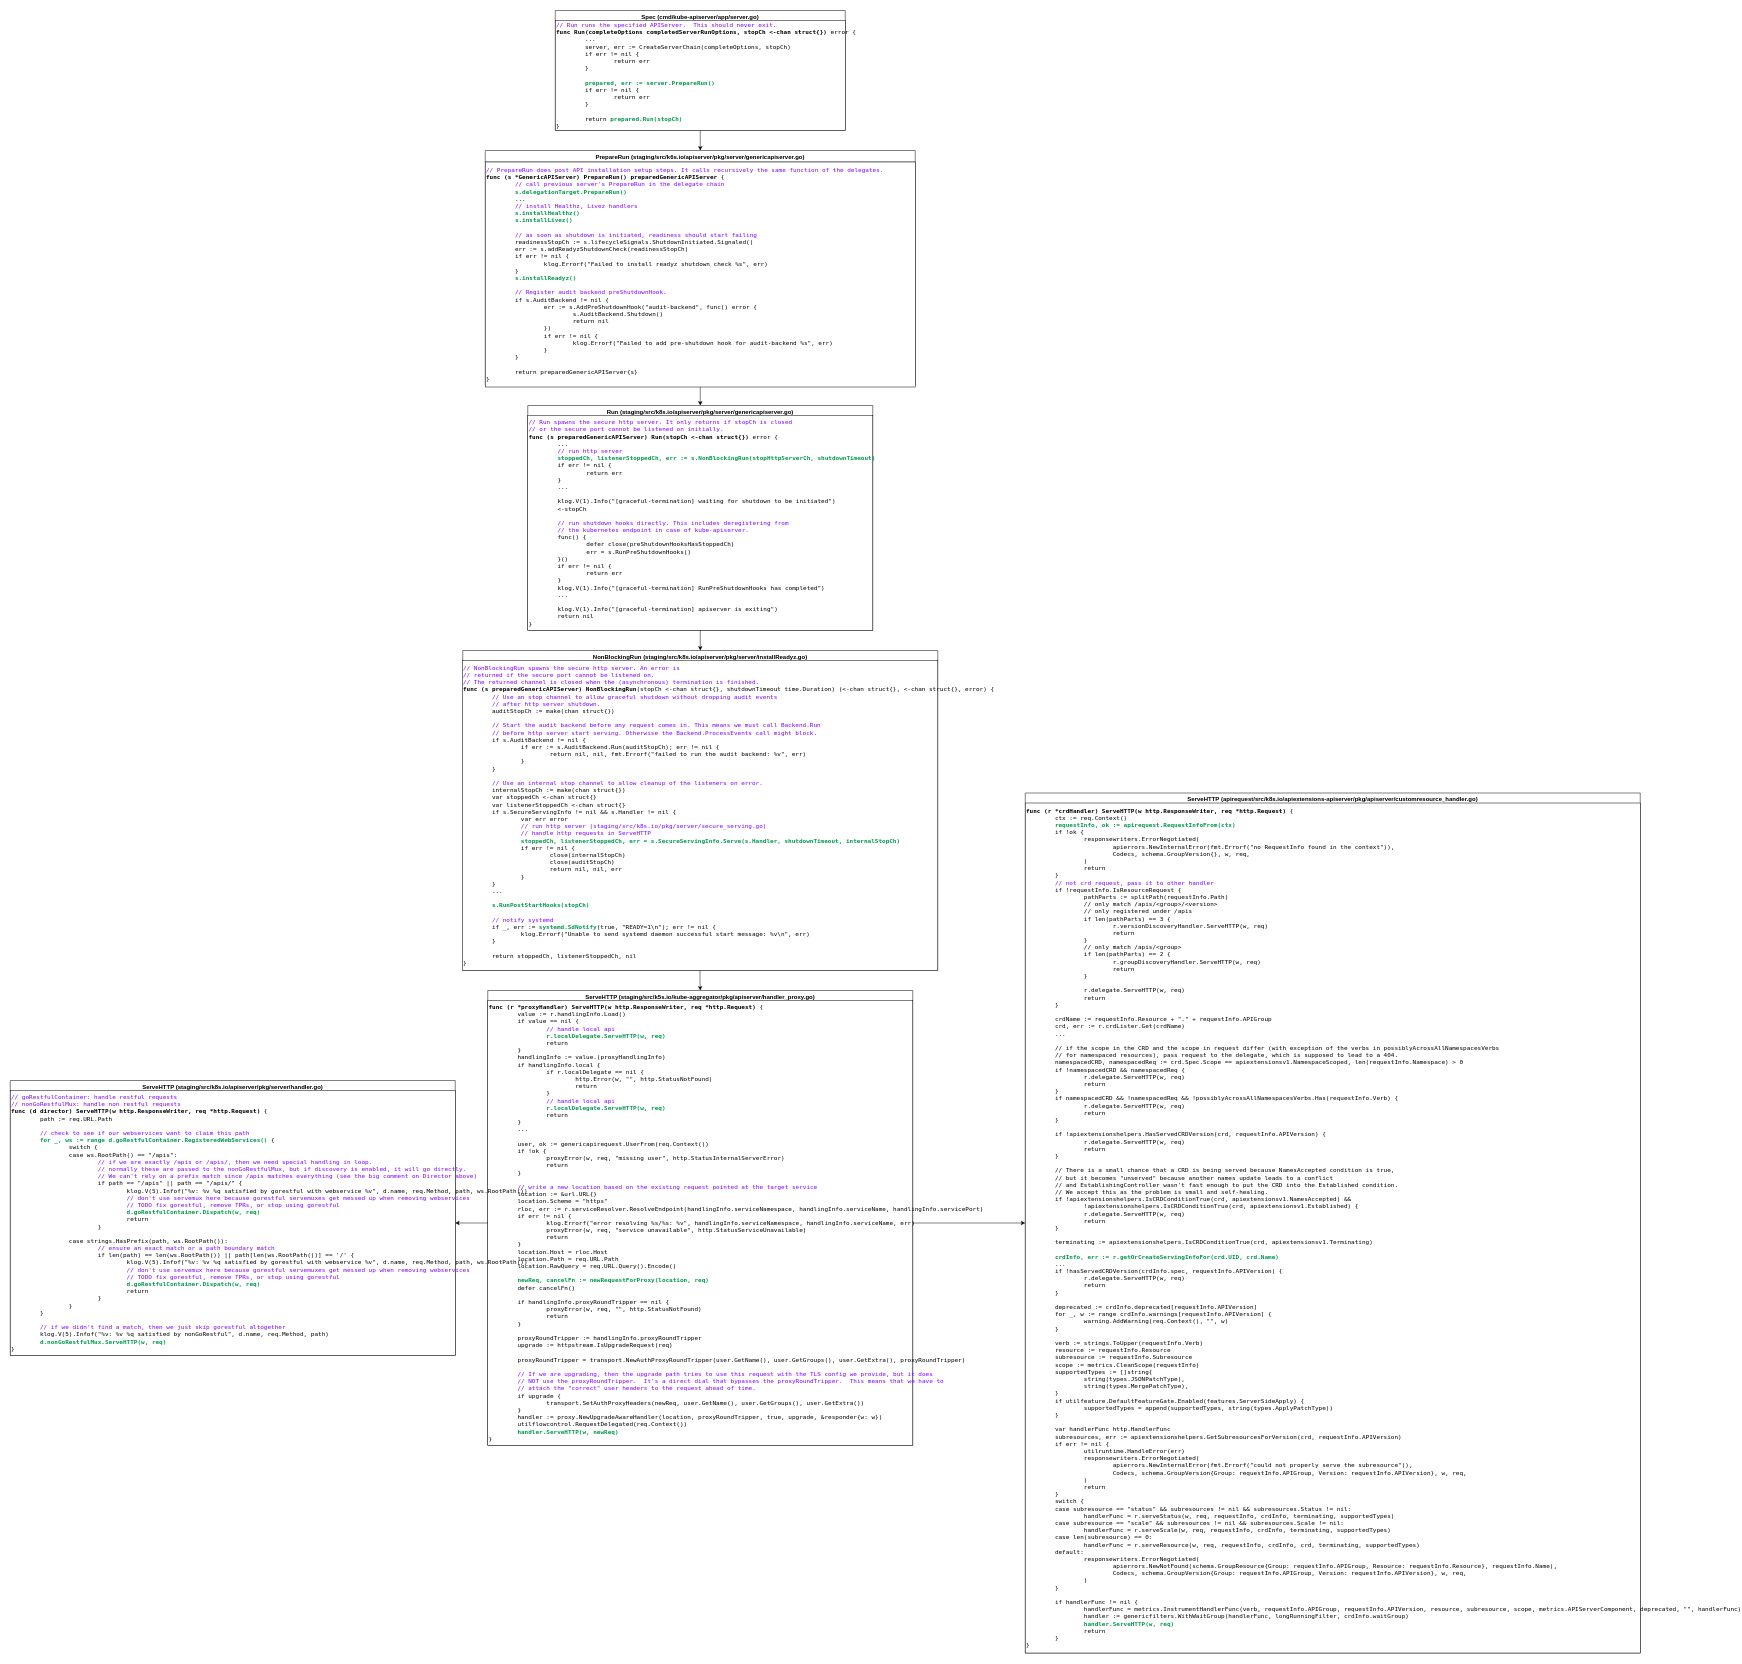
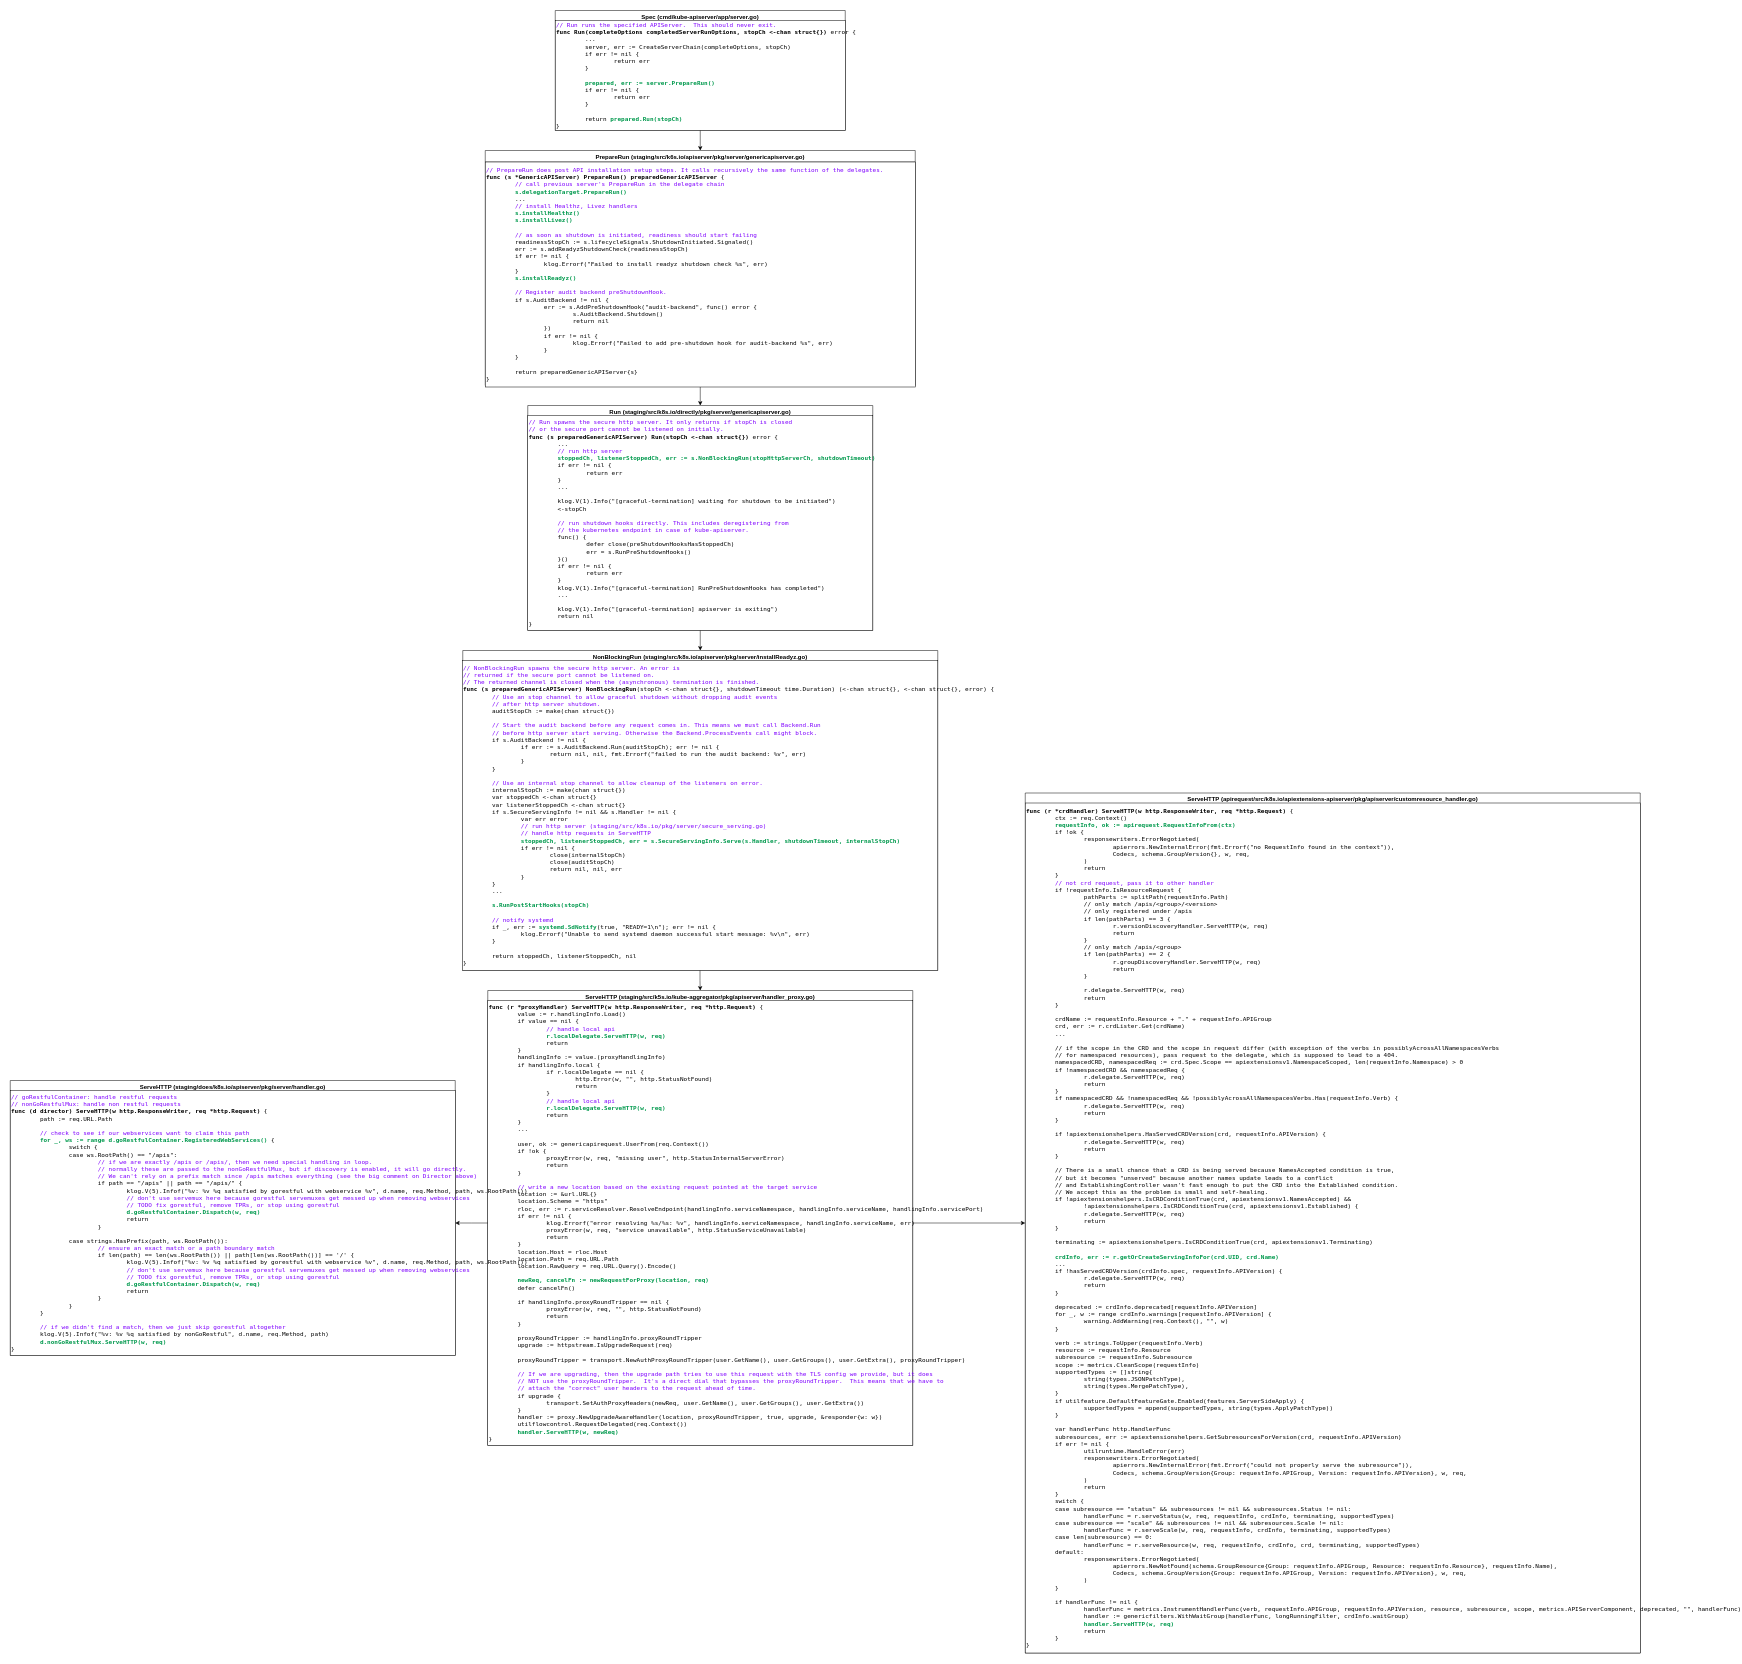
(700, 411) -> (700, 411)
(233, 1086) -> (233, 1086)
